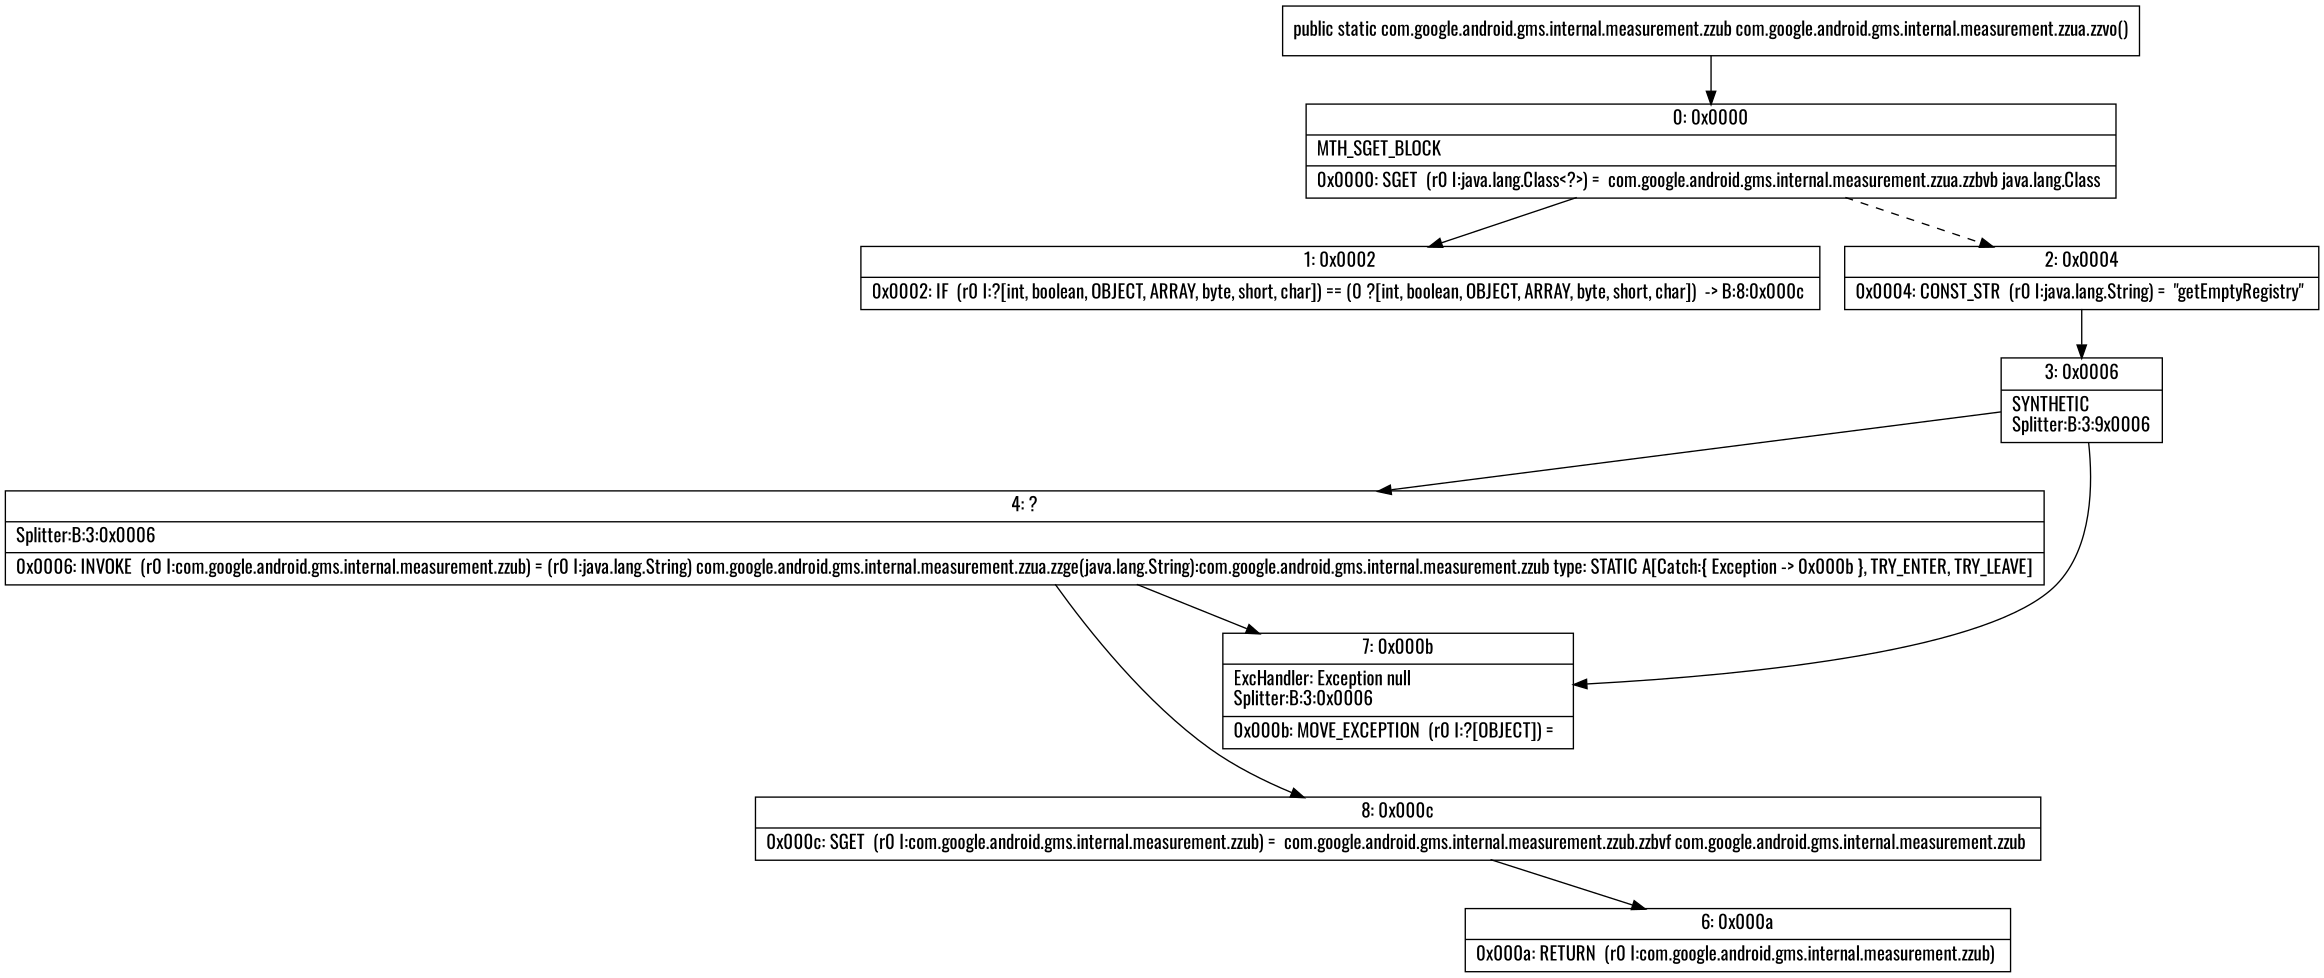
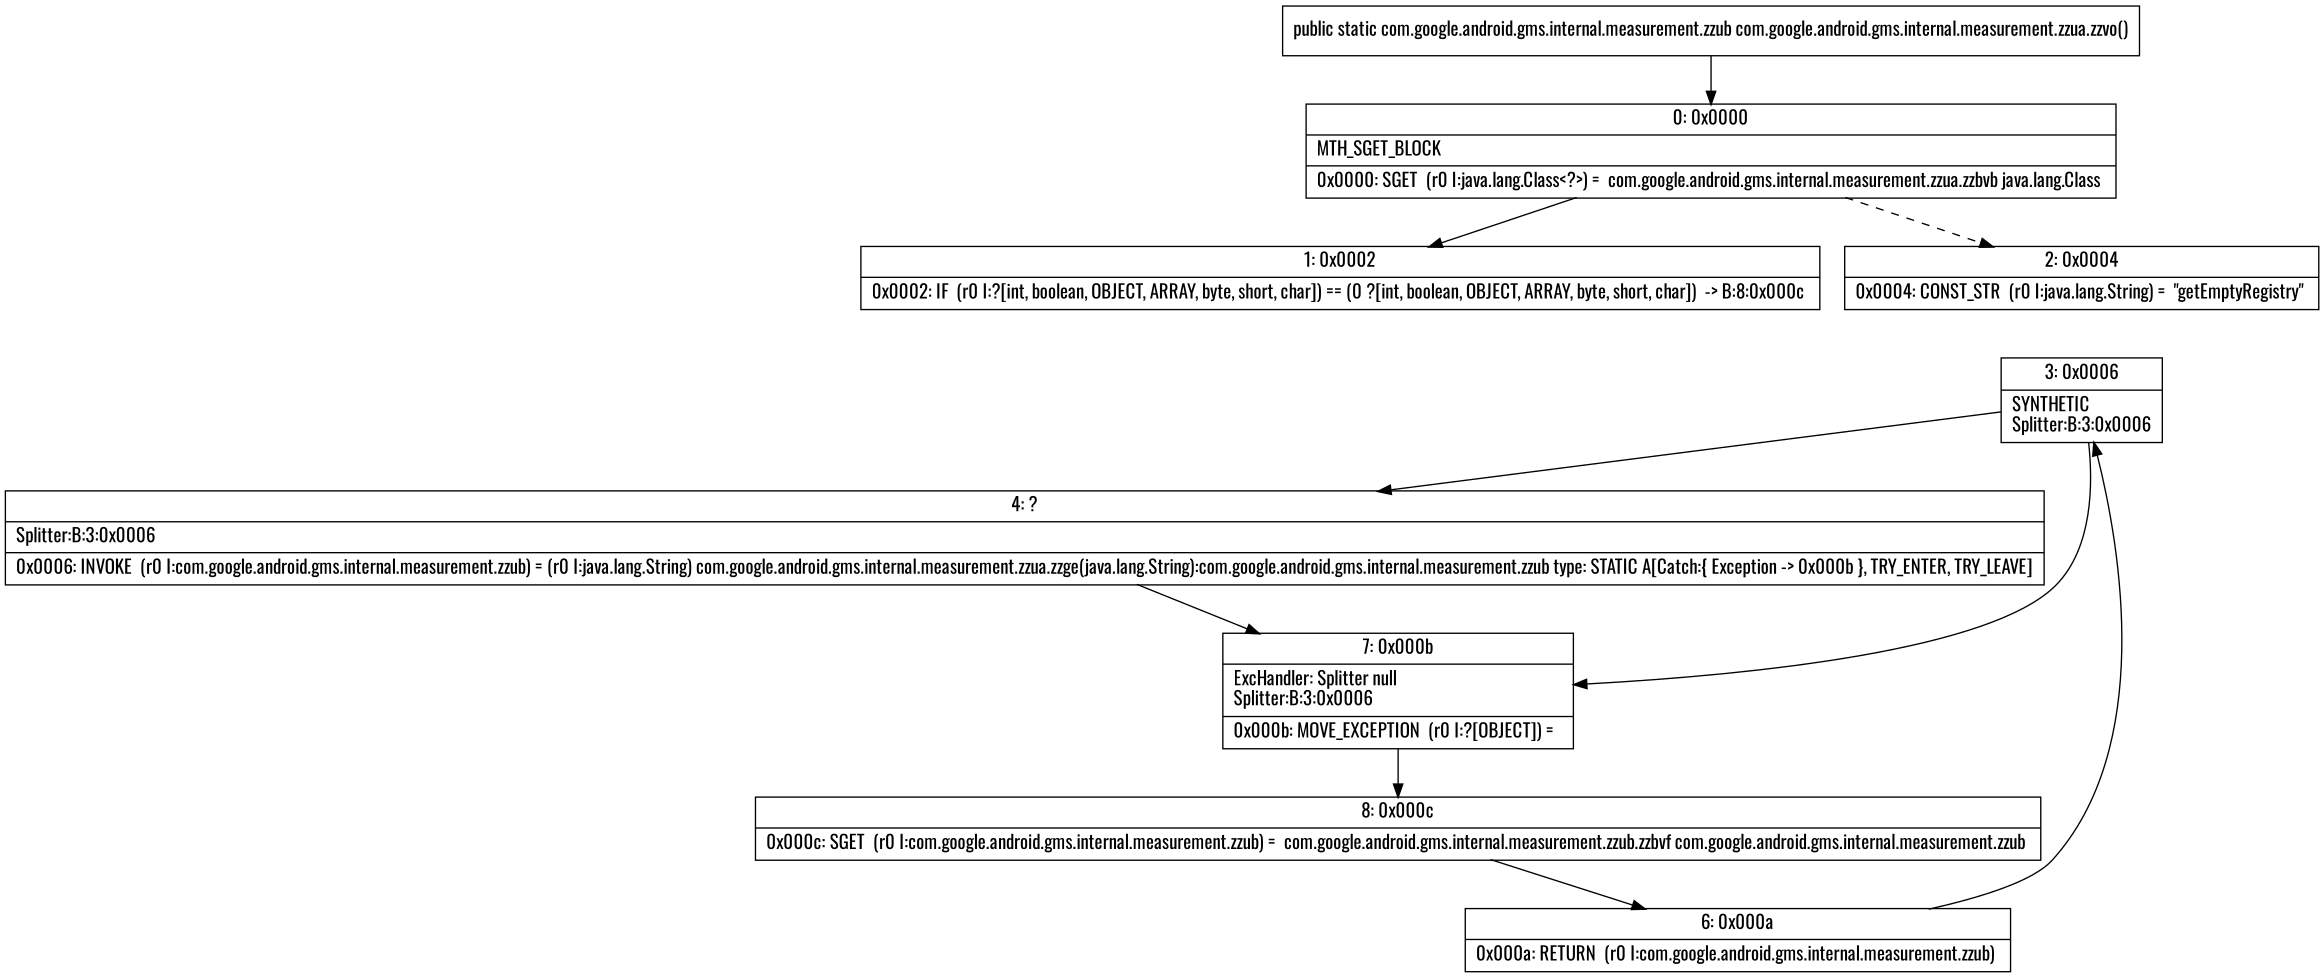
(2082, 327) -> (2112, 731)
(2081, 426) -> (2082, 426)
(1323, 680) -> (1316, 680)
(1159, 706) -> (1398, 766)
